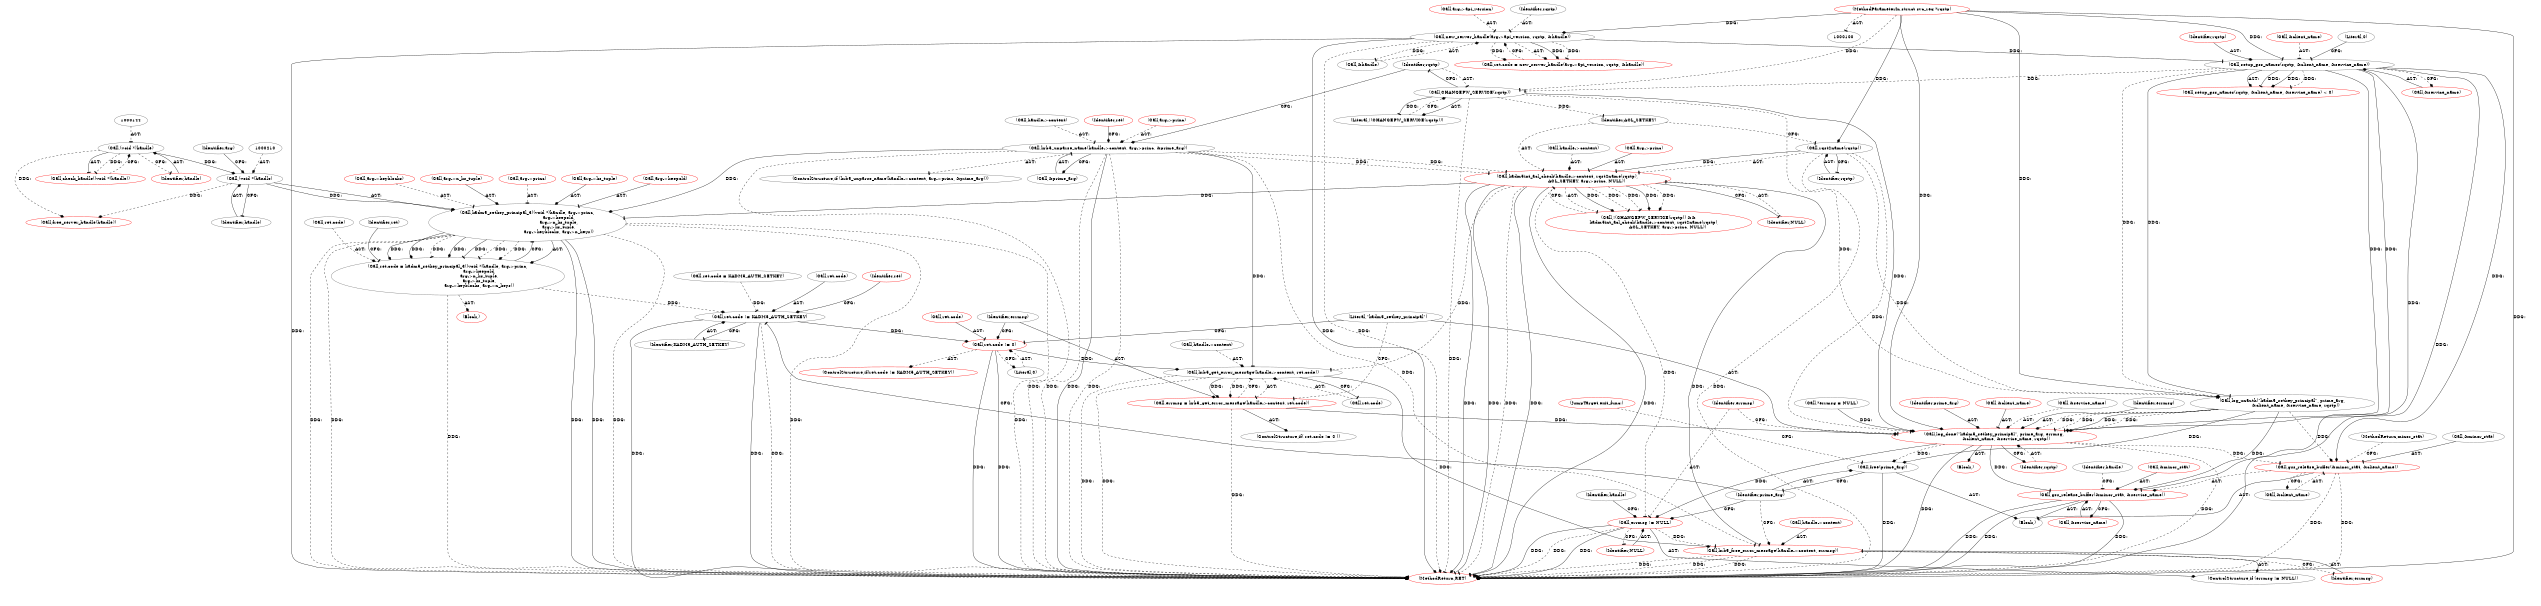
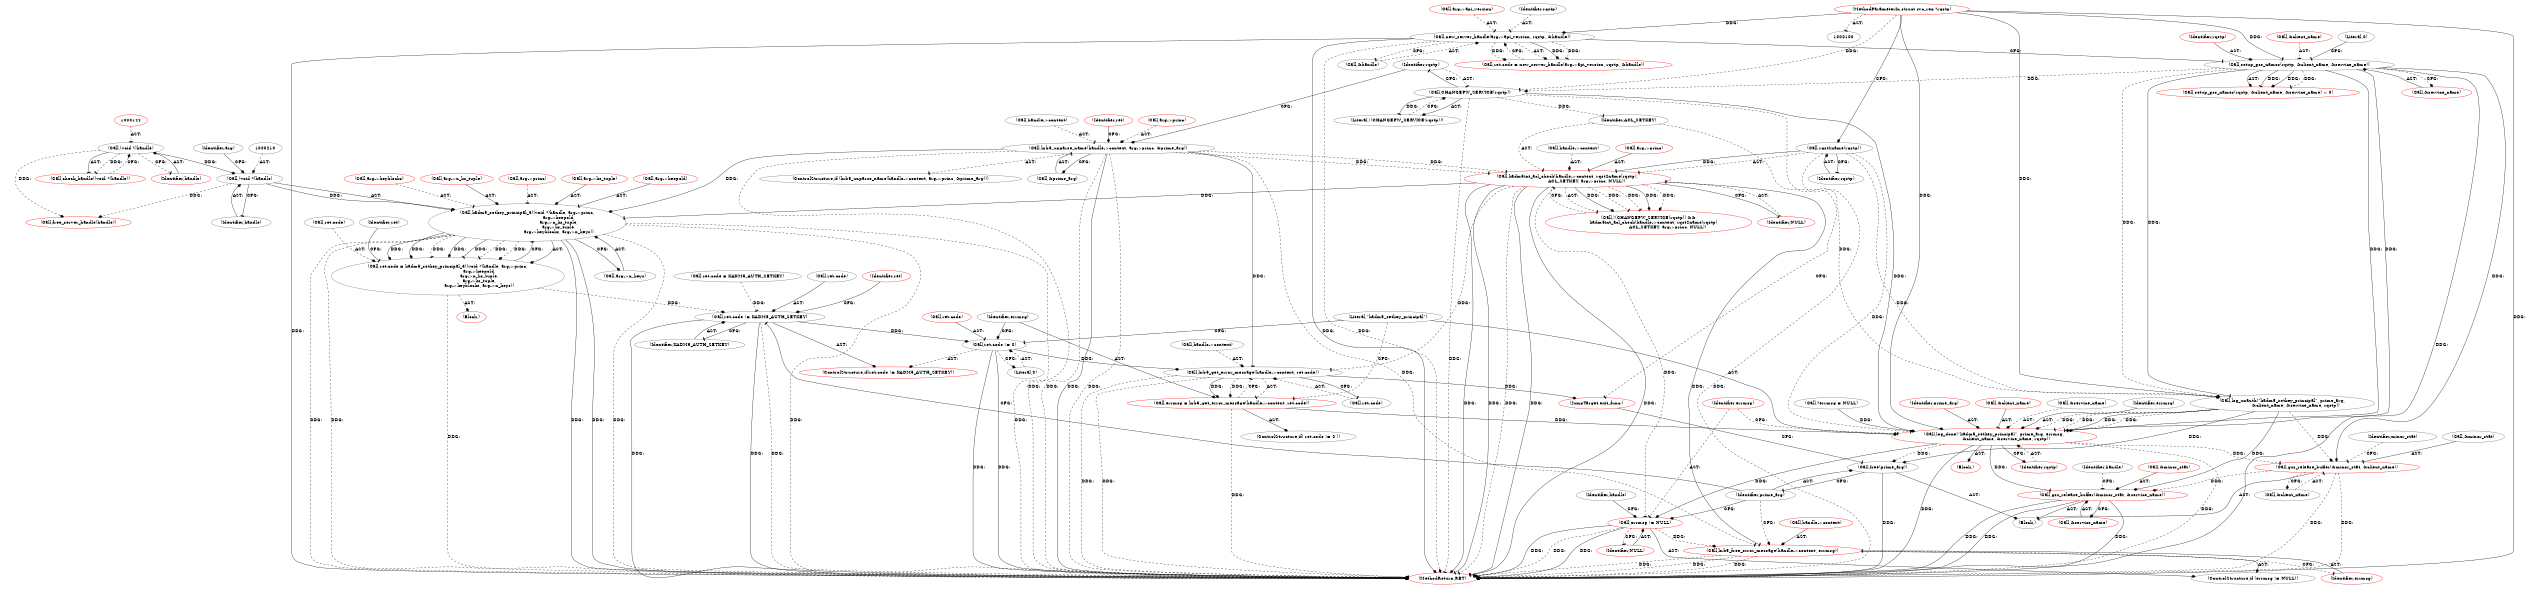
(1419, 51) -> (1419, 51)
(2016, 51) -> (2016, 51)
(1883, 79) -> (1883, 79)
(1875, 82) -> (1875, 82)
(131, 120) -> (131, 120)
(1740, 129) -> (1822, 254)
none -> (625, 276)
none -> (822, 344)
(994, 345) -> (994, 345)
(2408, 370) -> none
(1739, 435) -> (1739, 435)
(2393, 437) -> (2393, 437)
(2218, 481) -> (2218, 481)
(1478, 489) -> (1444, 383)
(1682, 542) -> (1682, 542)
